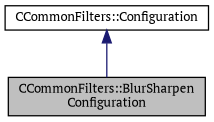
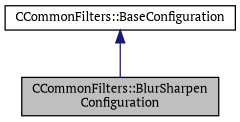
(107, 18) -> (120, 18)
